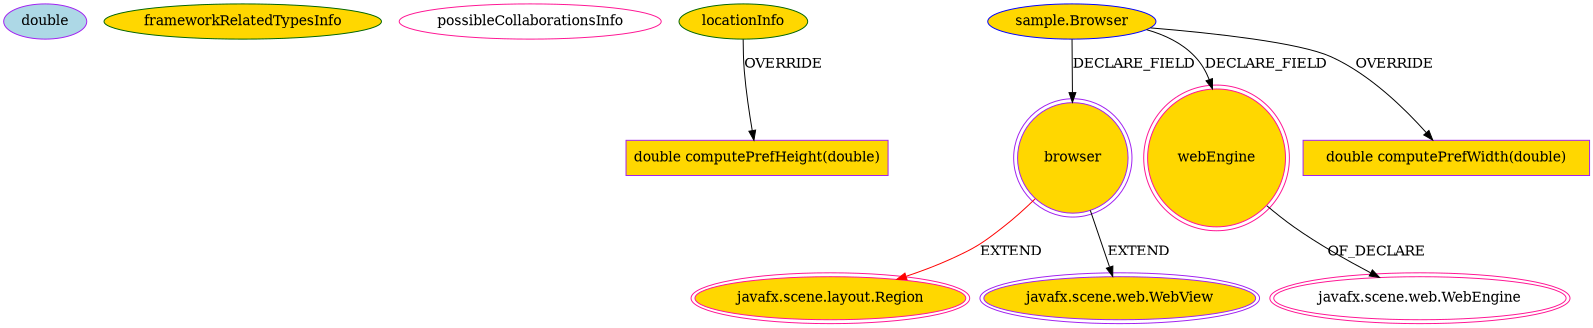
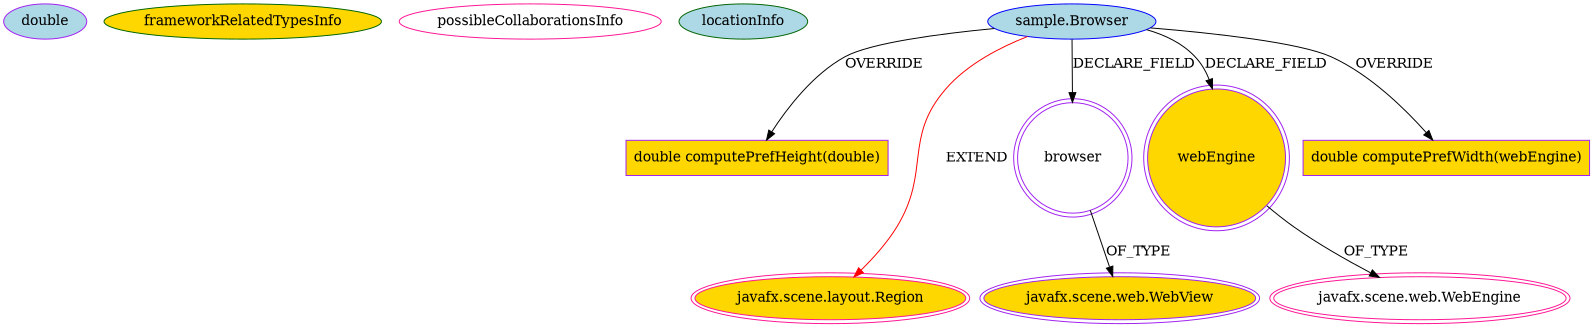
(743, 22) -> (743, 22)
(1072, 22) -> (1072, 22)
(746, 85) -> (867, 49)
(1073, 158) -> (1073, 158)
(1217, 158) -> (1217, 158)
(1446, 158) -> (1446, 158)
(976, 246) -> (922, 136)
(1139, 252) -> (1139, 252)
(1376, 252) -> (1376, 252)
